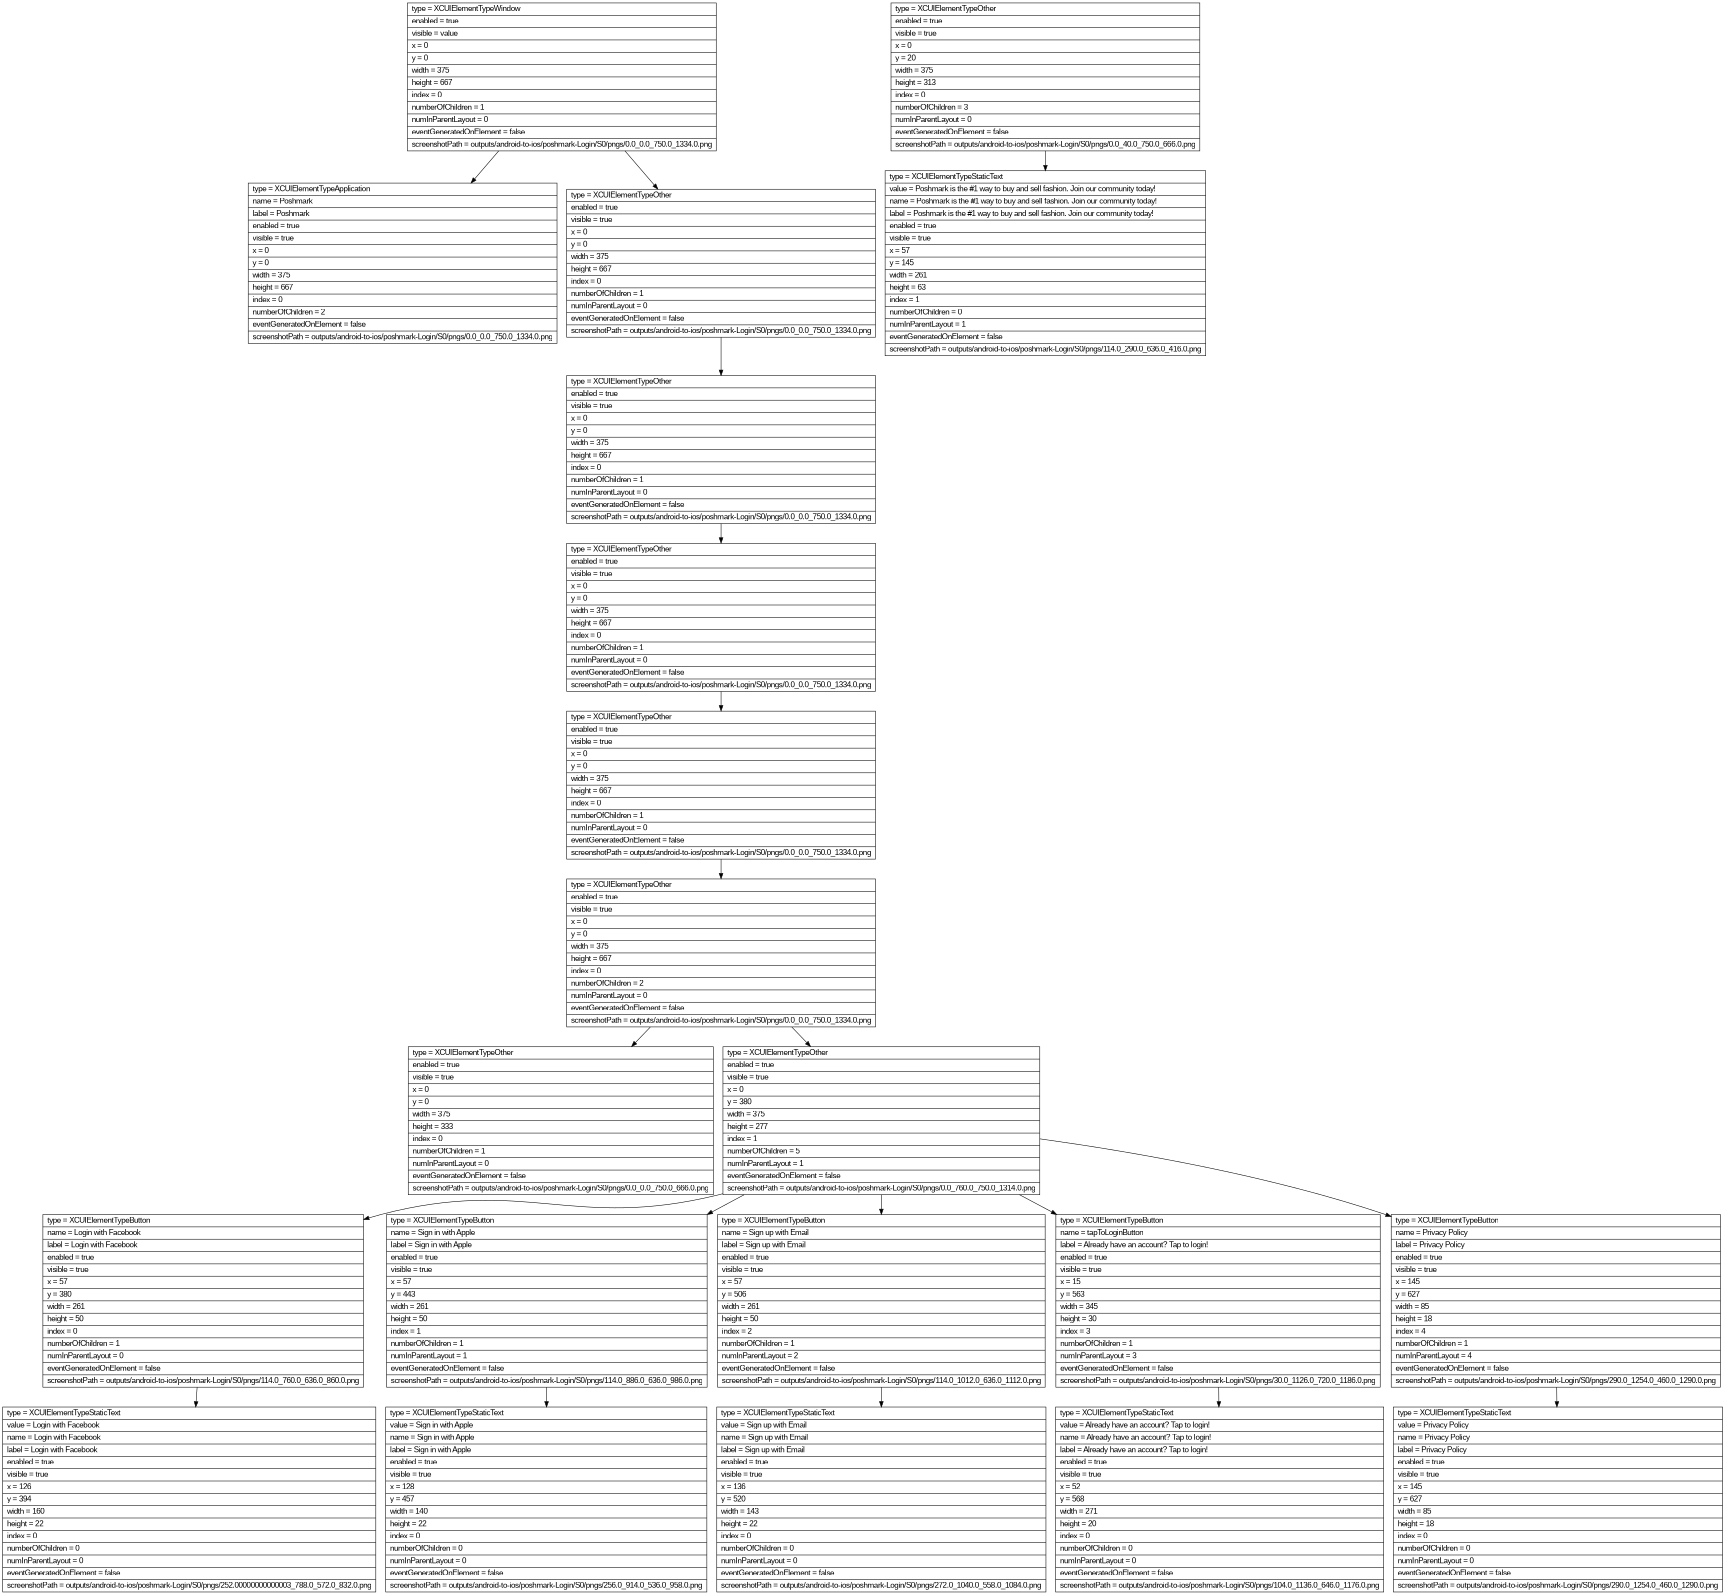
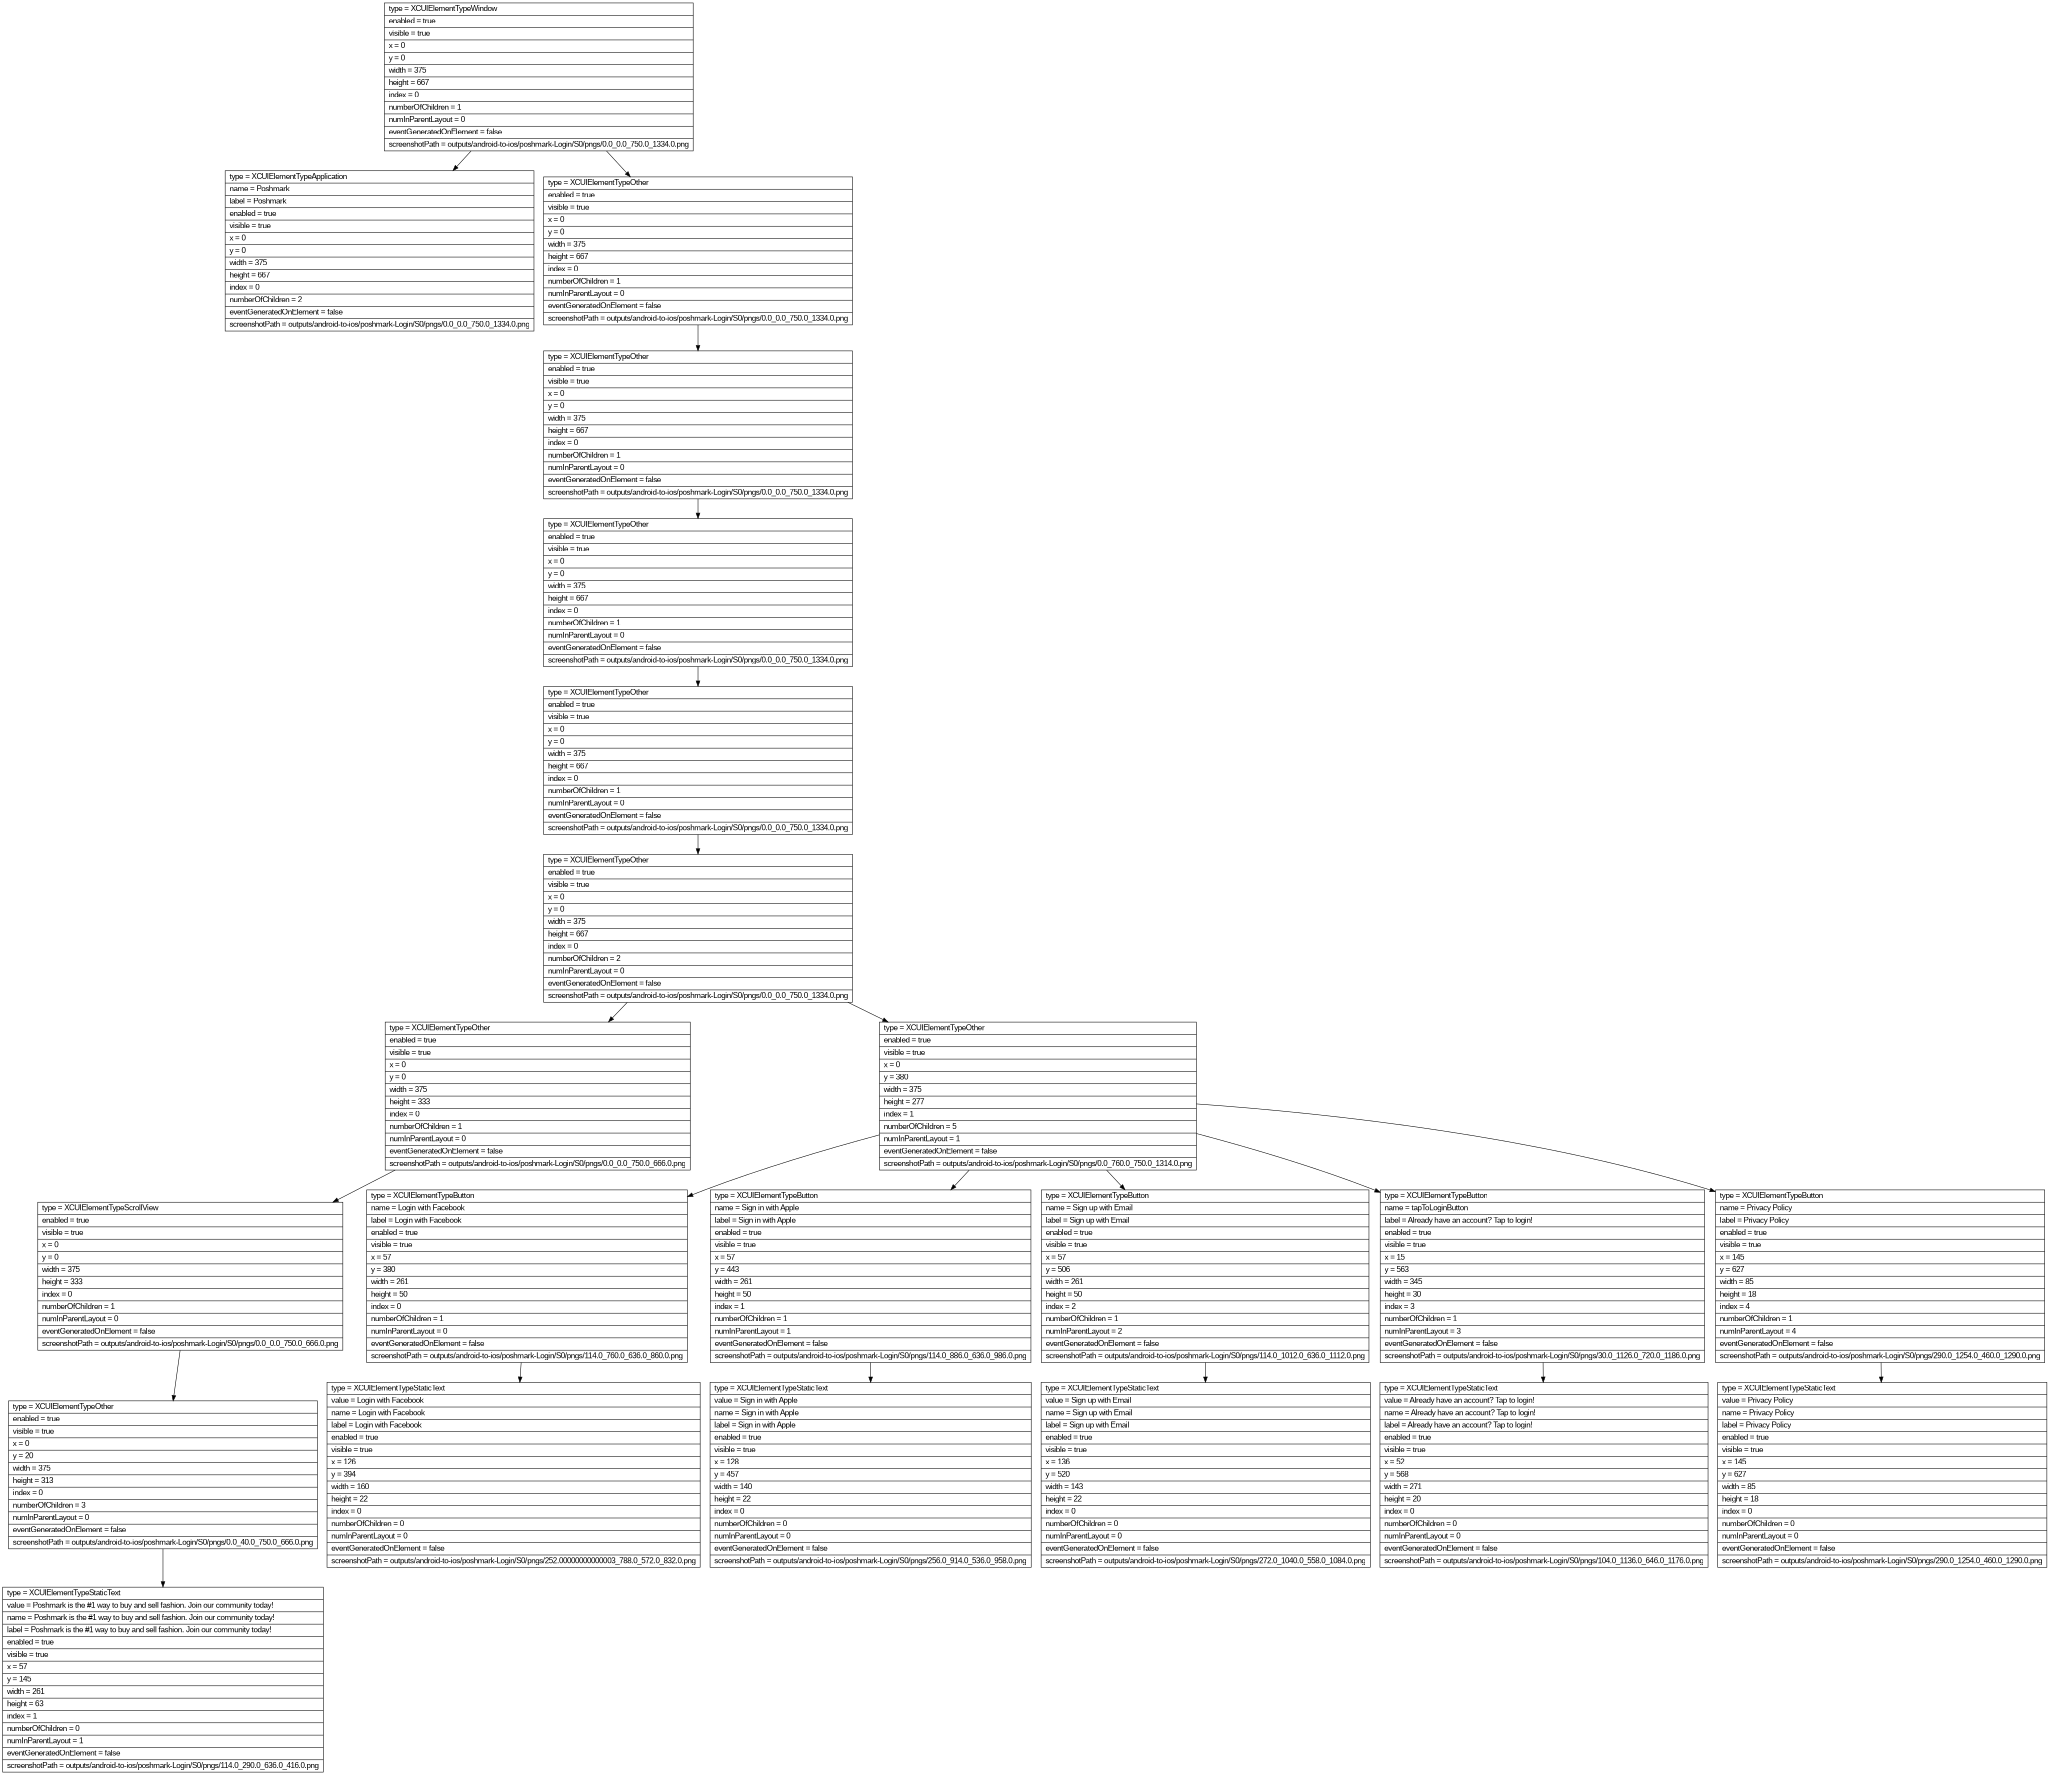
(435, 34) -> (409, 34)
none -> (190, 1276)
